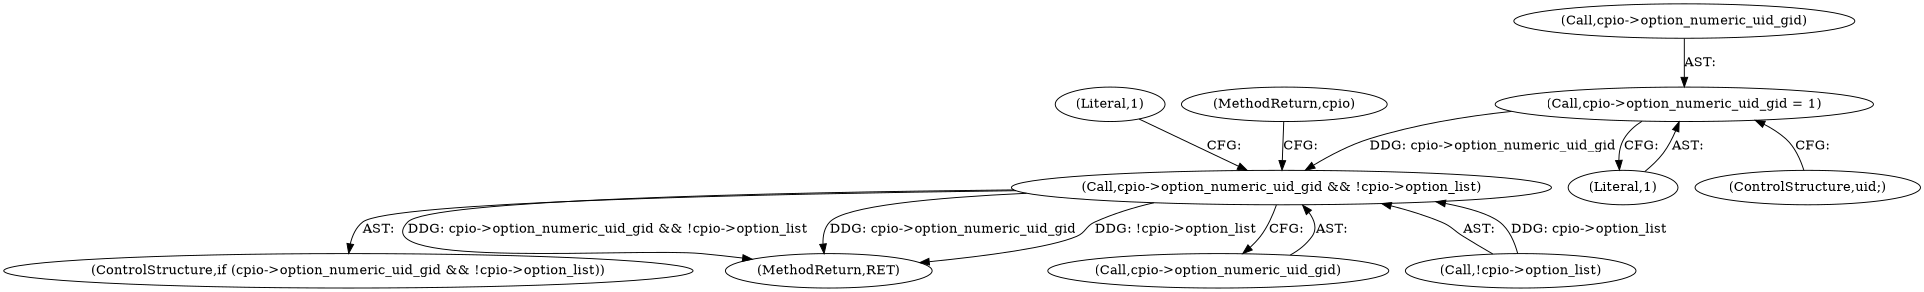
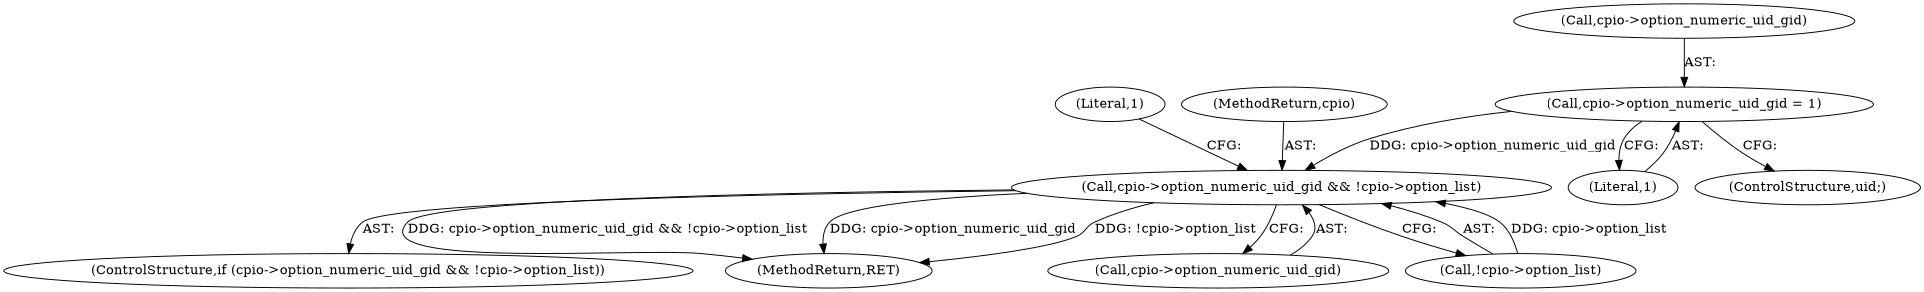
(1789, 142) -> (1733, 146)
(1303, 146) -> (1303, 146)
none -> (1387, 231)
